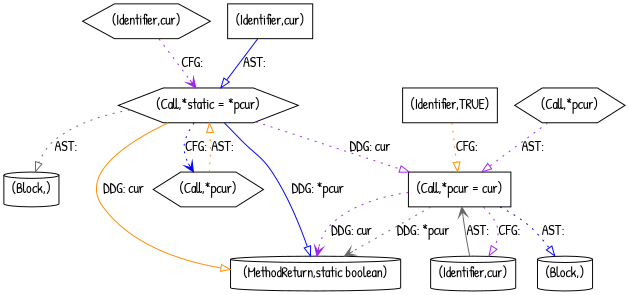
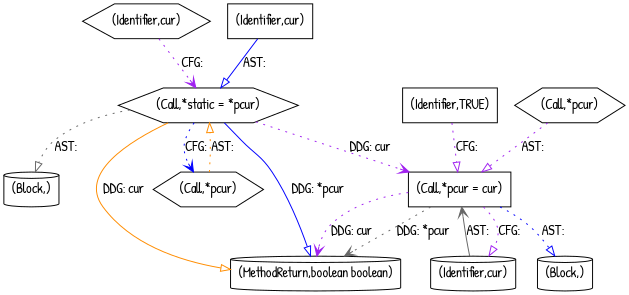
(454, 143) -> (454, 143)
(328, 145) -> (328, 145)
(316, 274) -> (316, 274)
